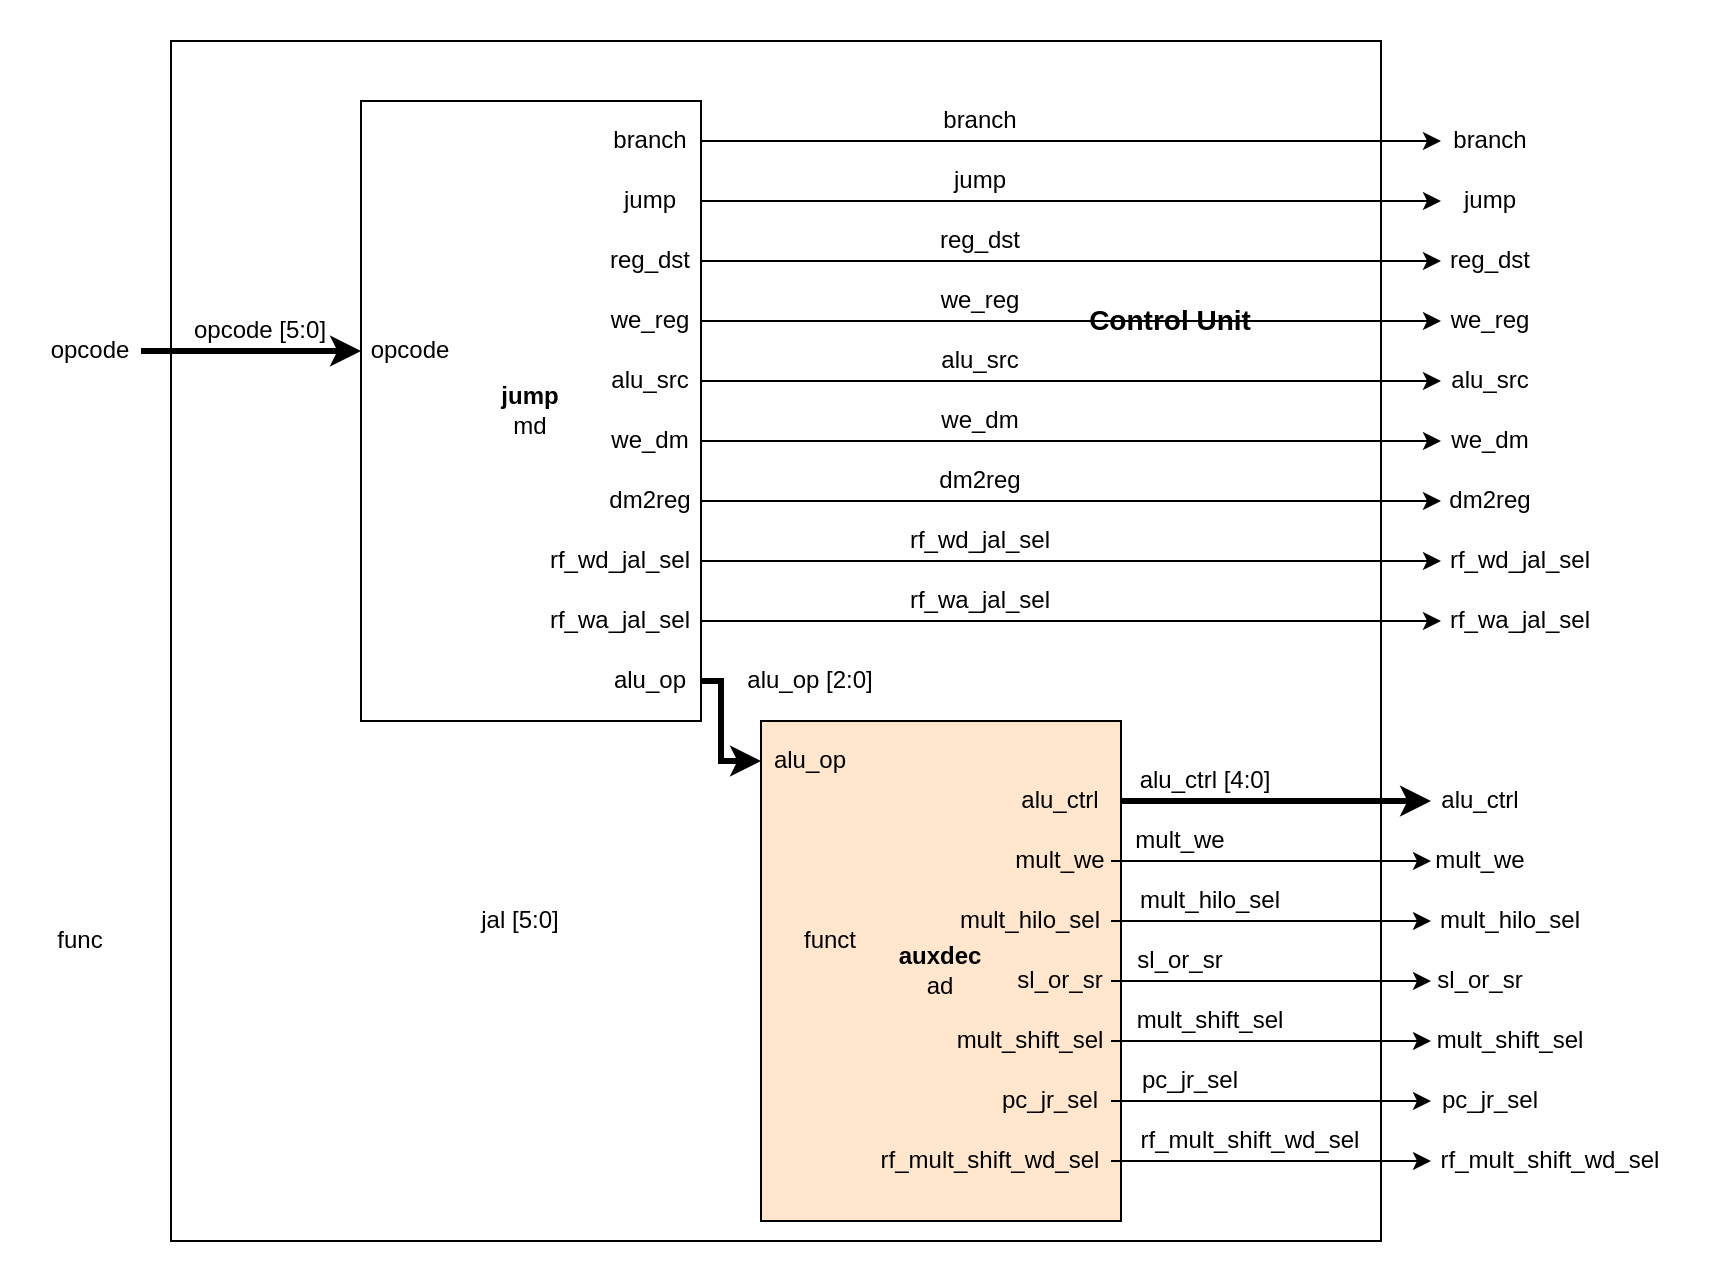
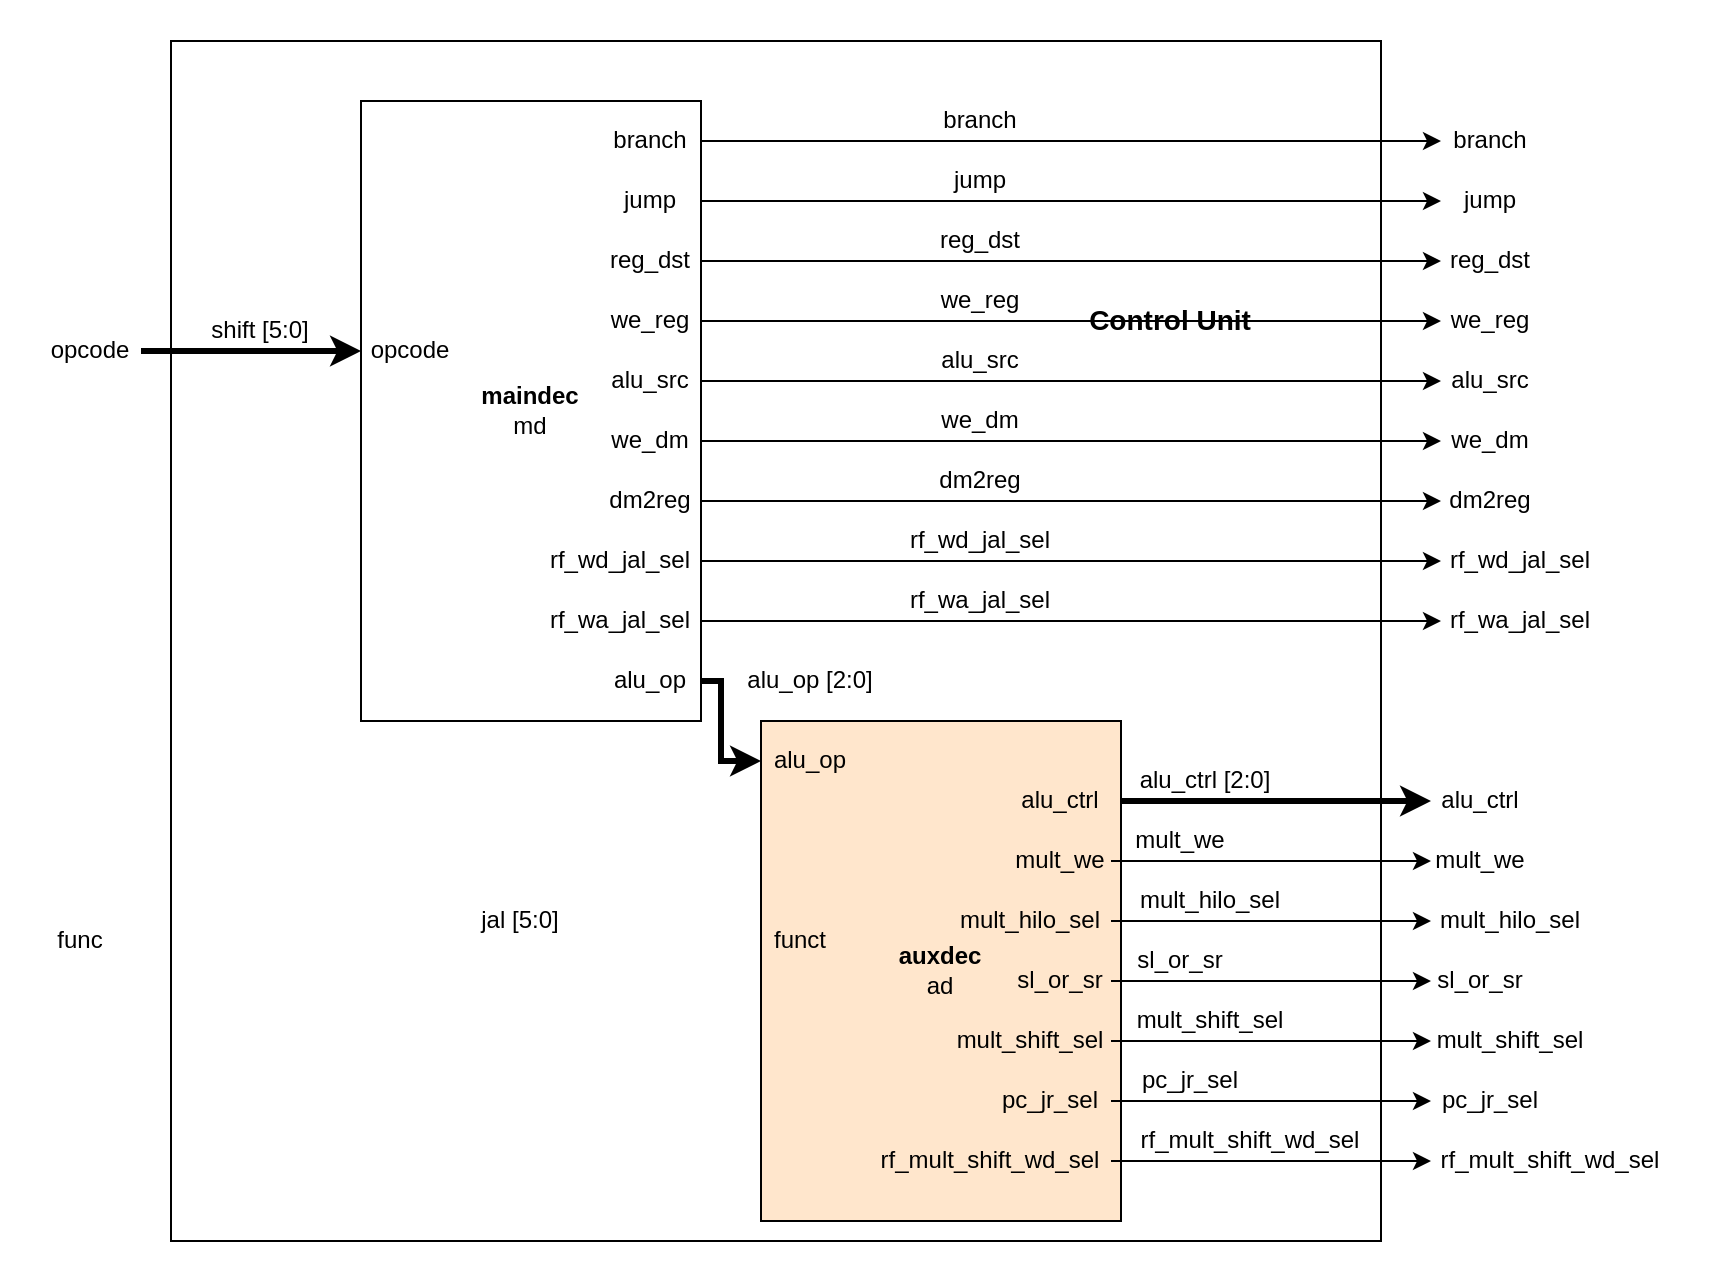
(261, 331) -> (261, 331)
(531, 411) -> (531, 411)
(1206, 781) -> (1206, 781)
(831, 941) -> (801, 941)
